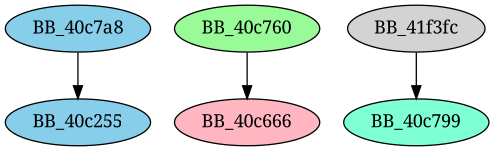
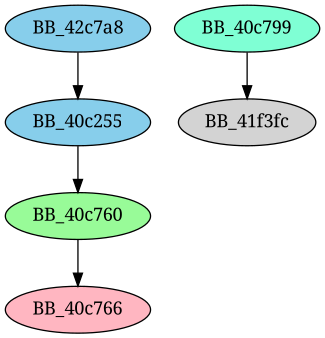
(78, 29) -> (78, 29)
(416, 69) -> (247, 69)
(247, 122) -> (78, 310)
none -> (78, 163)
